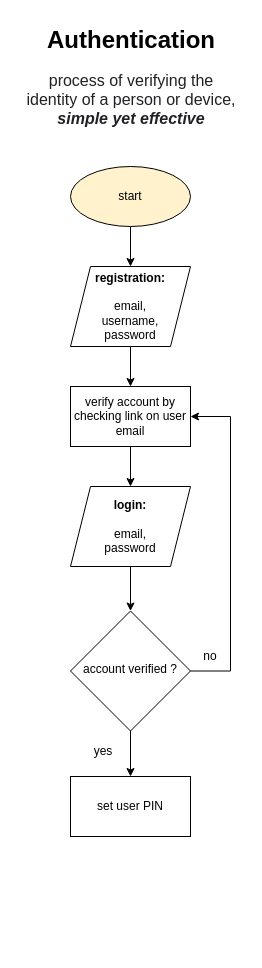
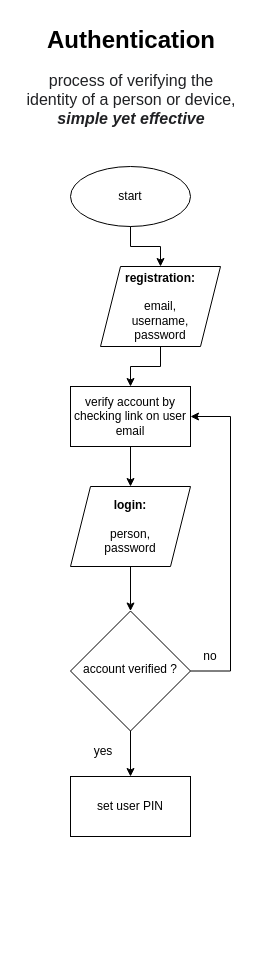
(131, 197) -> (131, 197)
(131, 307) -> (161, 307)
(131, 527) -> (131, 527)
